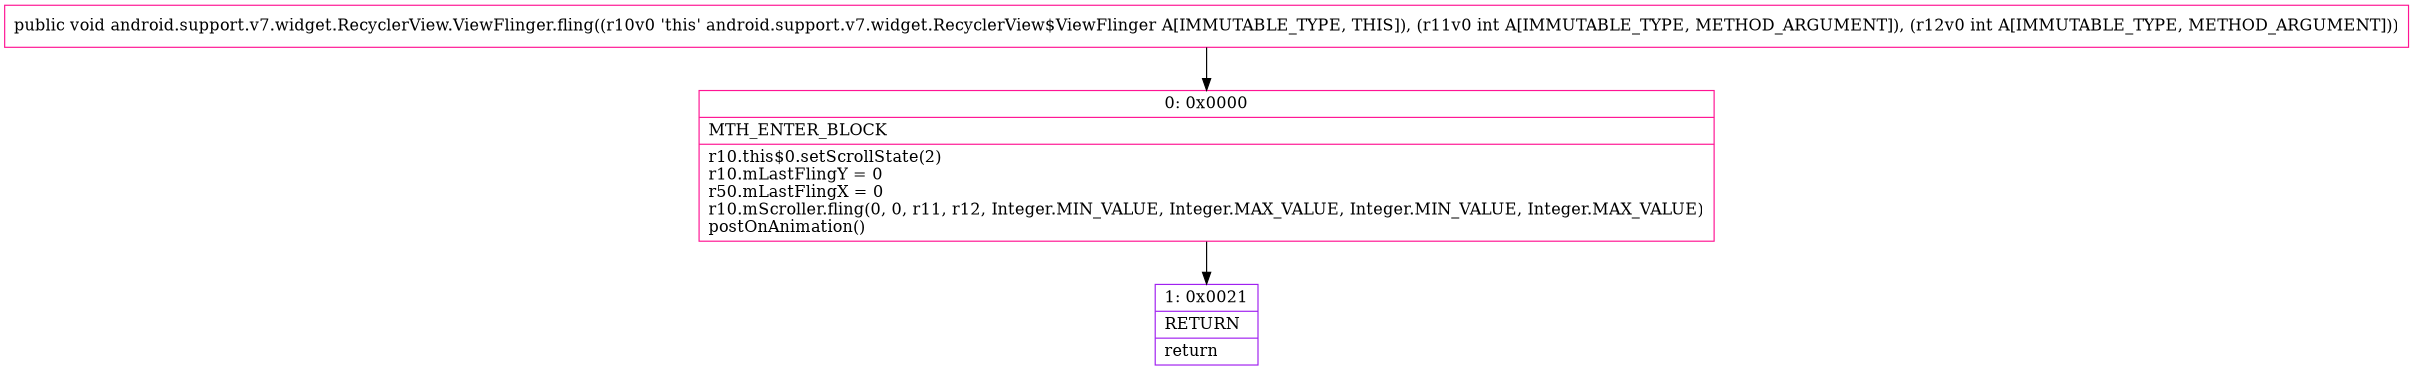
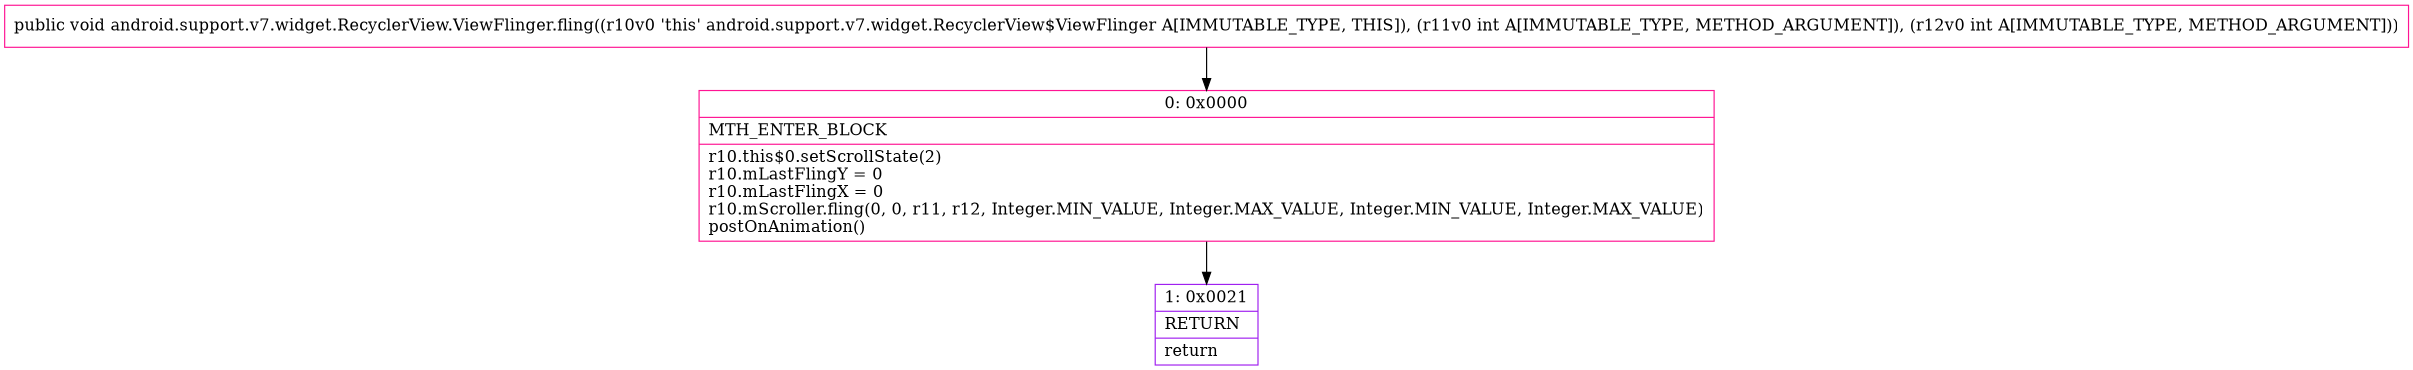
(797, 192) -> (797, 192)
